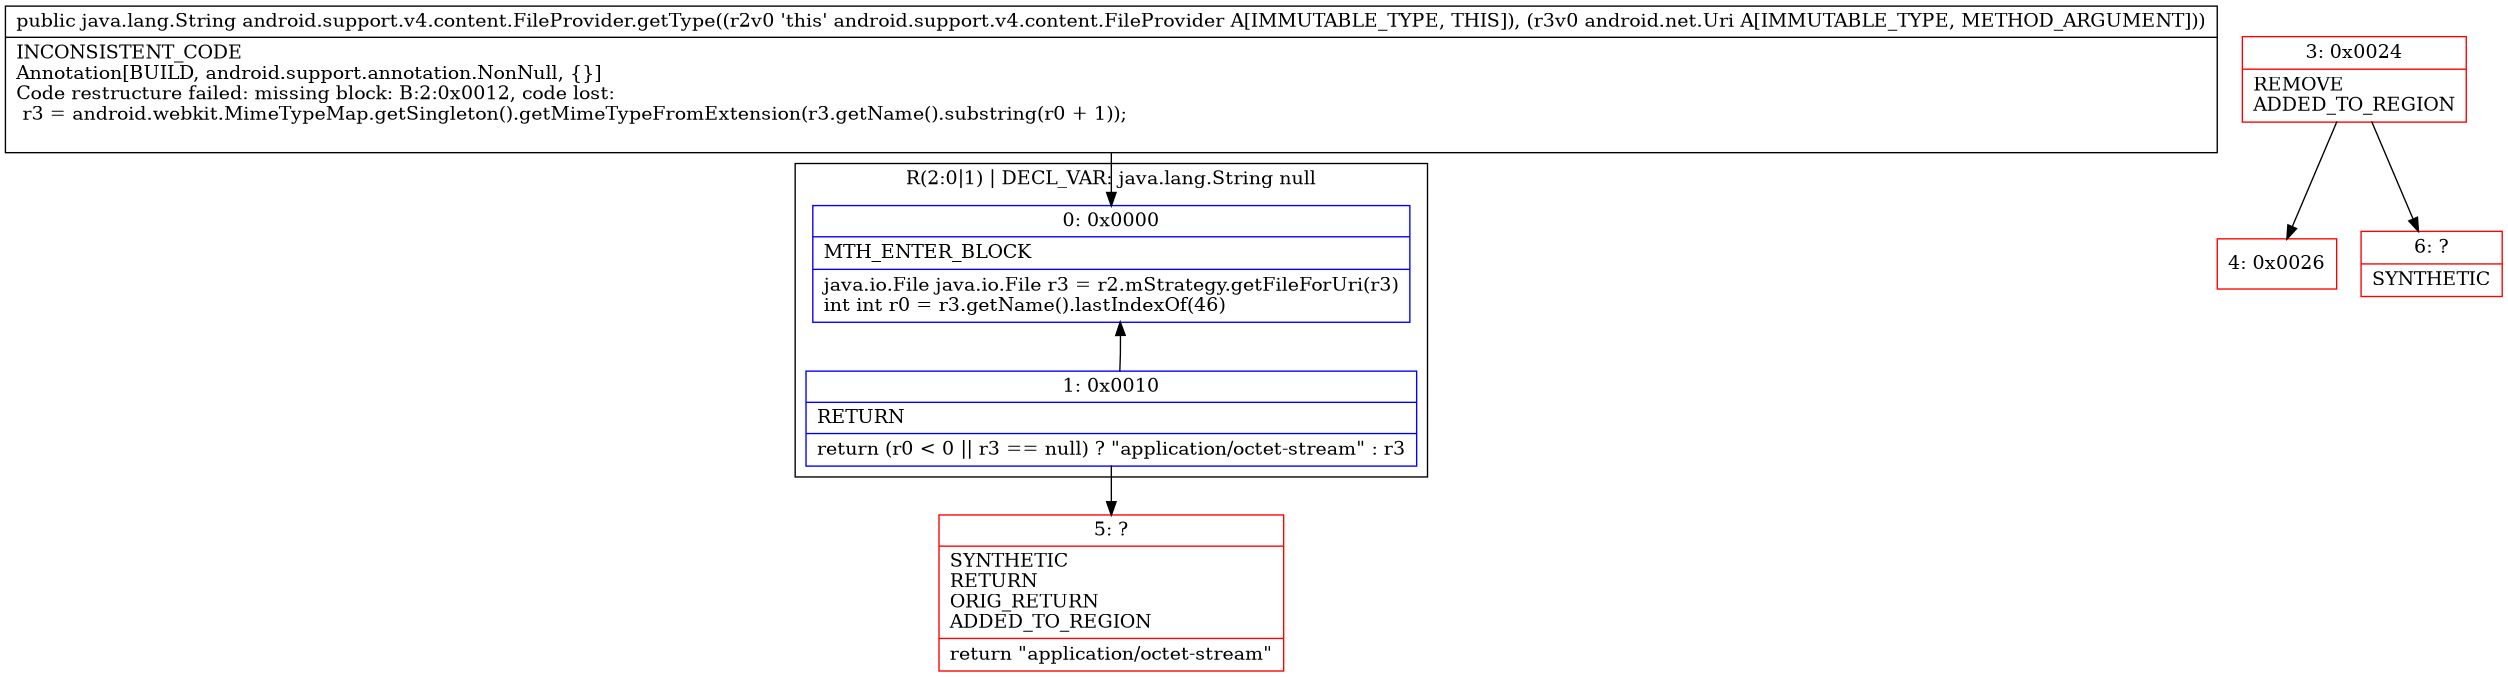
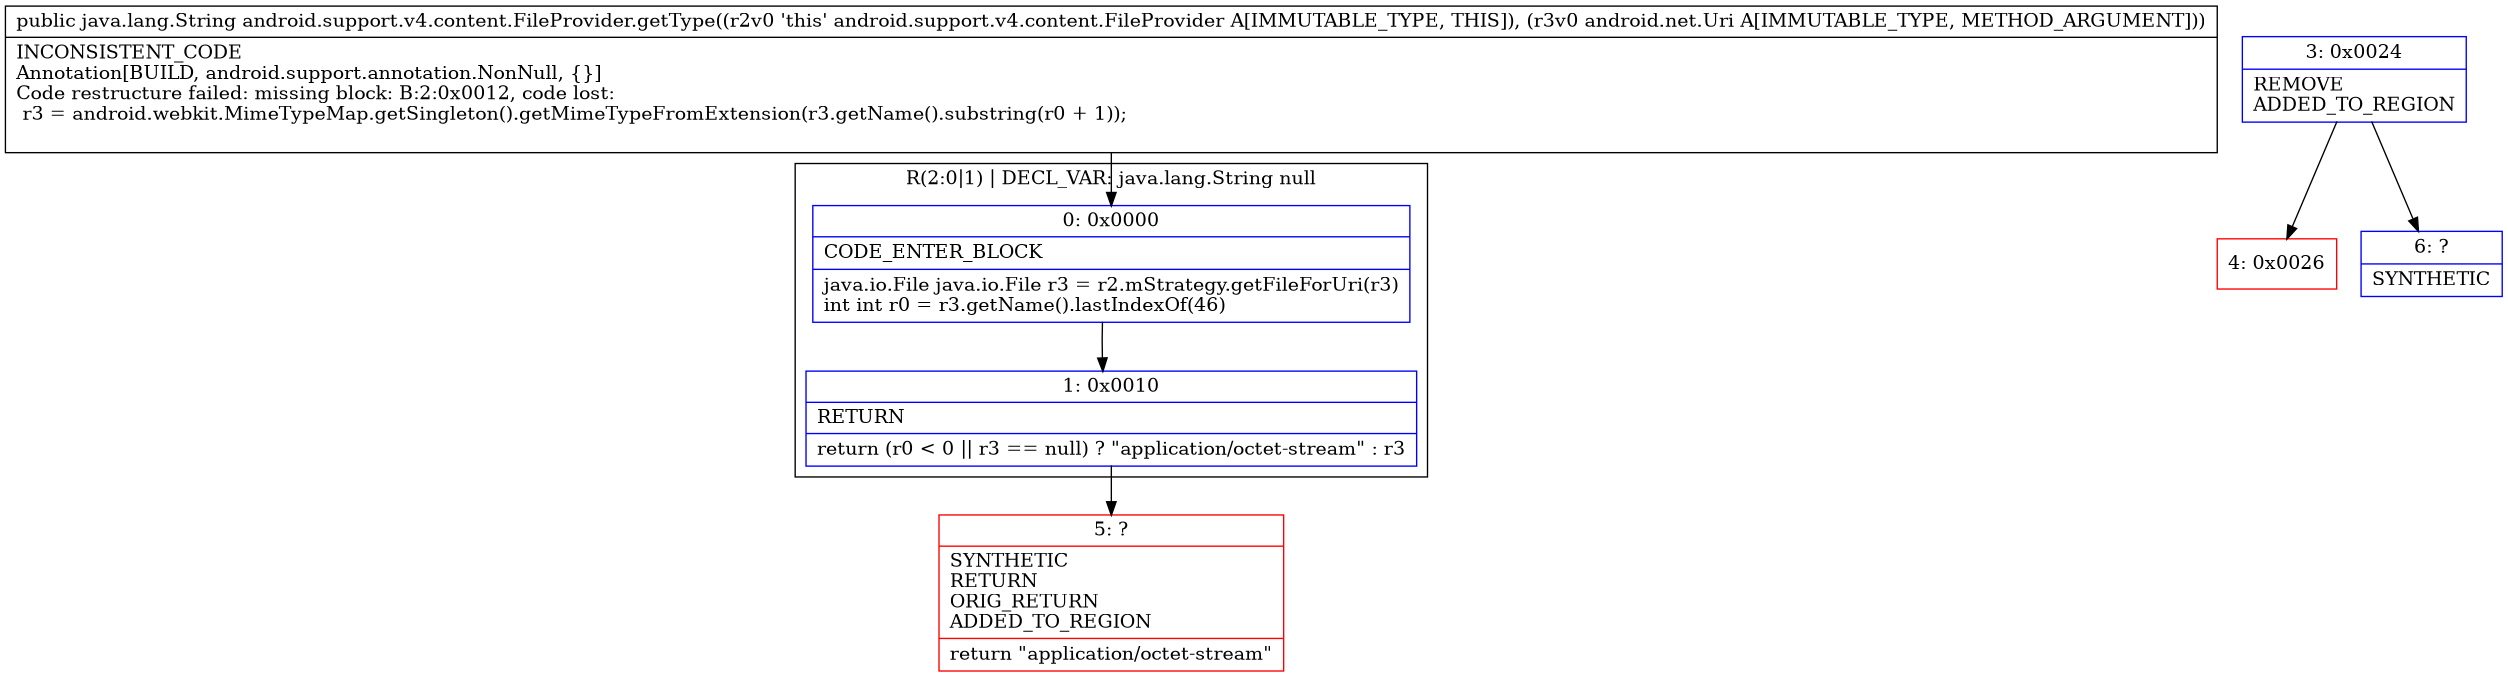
(2354, 79) -> (2354, 79)
(928, 252) -> (934, 252)
(2432, 264) -> (2432, 264)
(1120, 354) -> (1102, 340)
